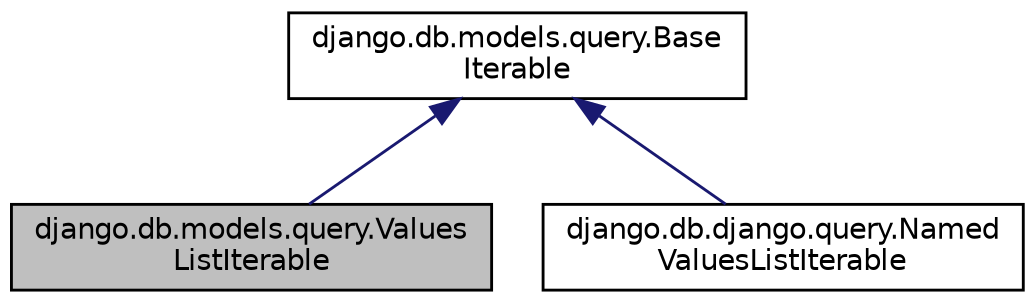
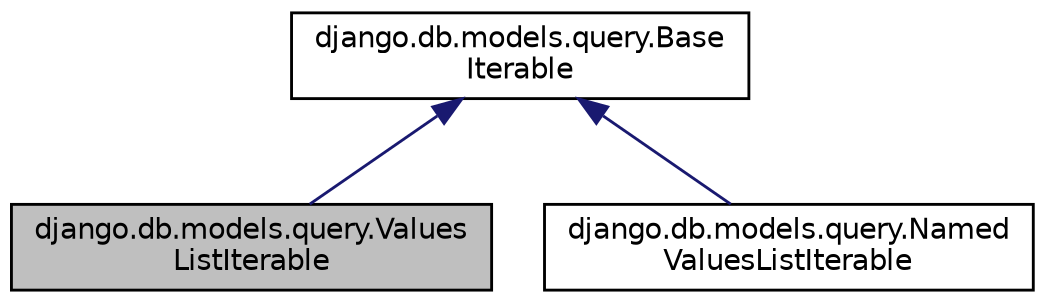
(783, 247) -> (789, 247)
